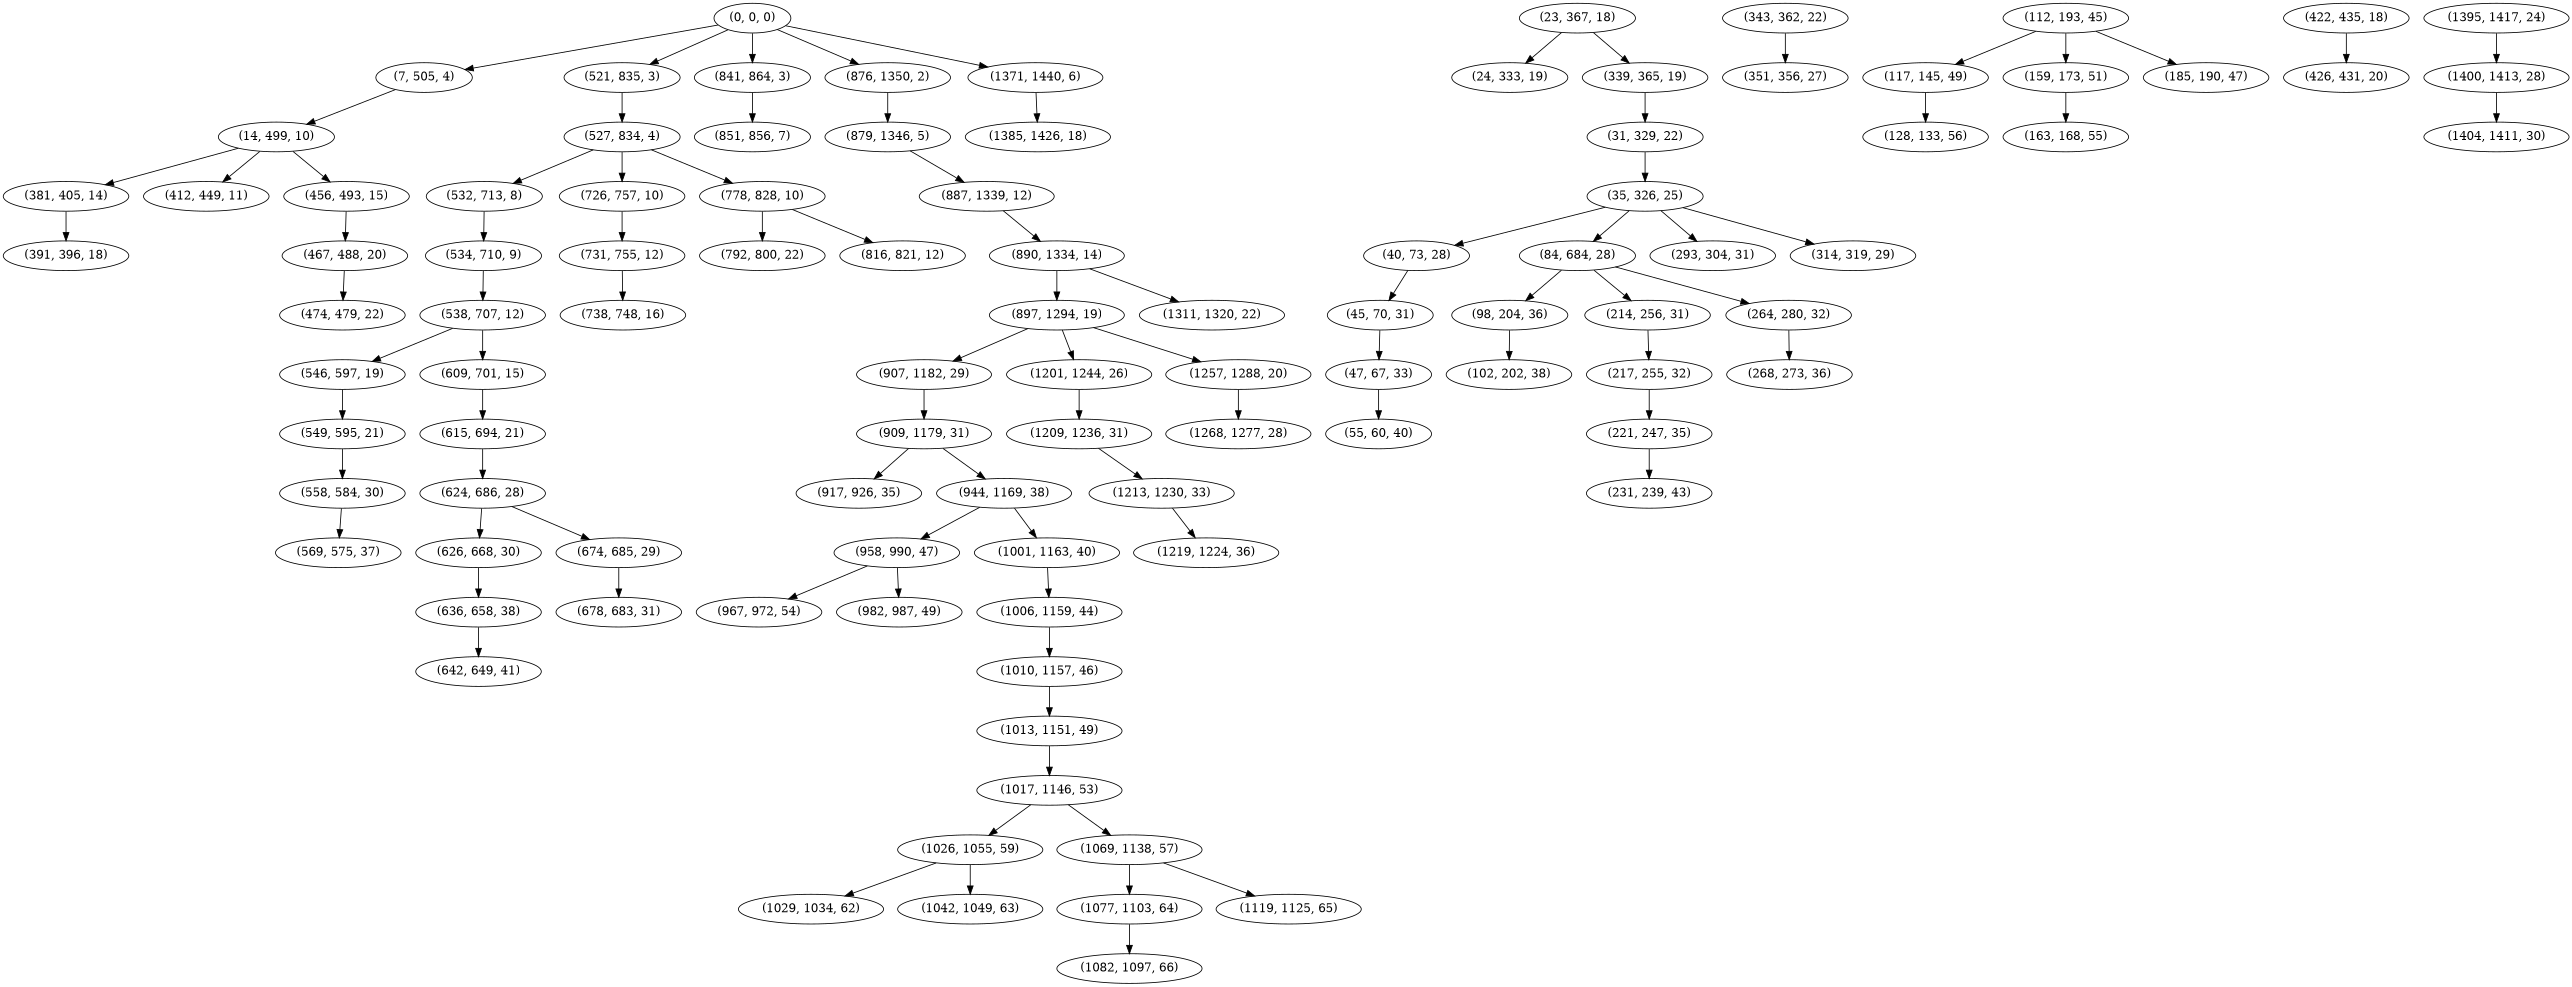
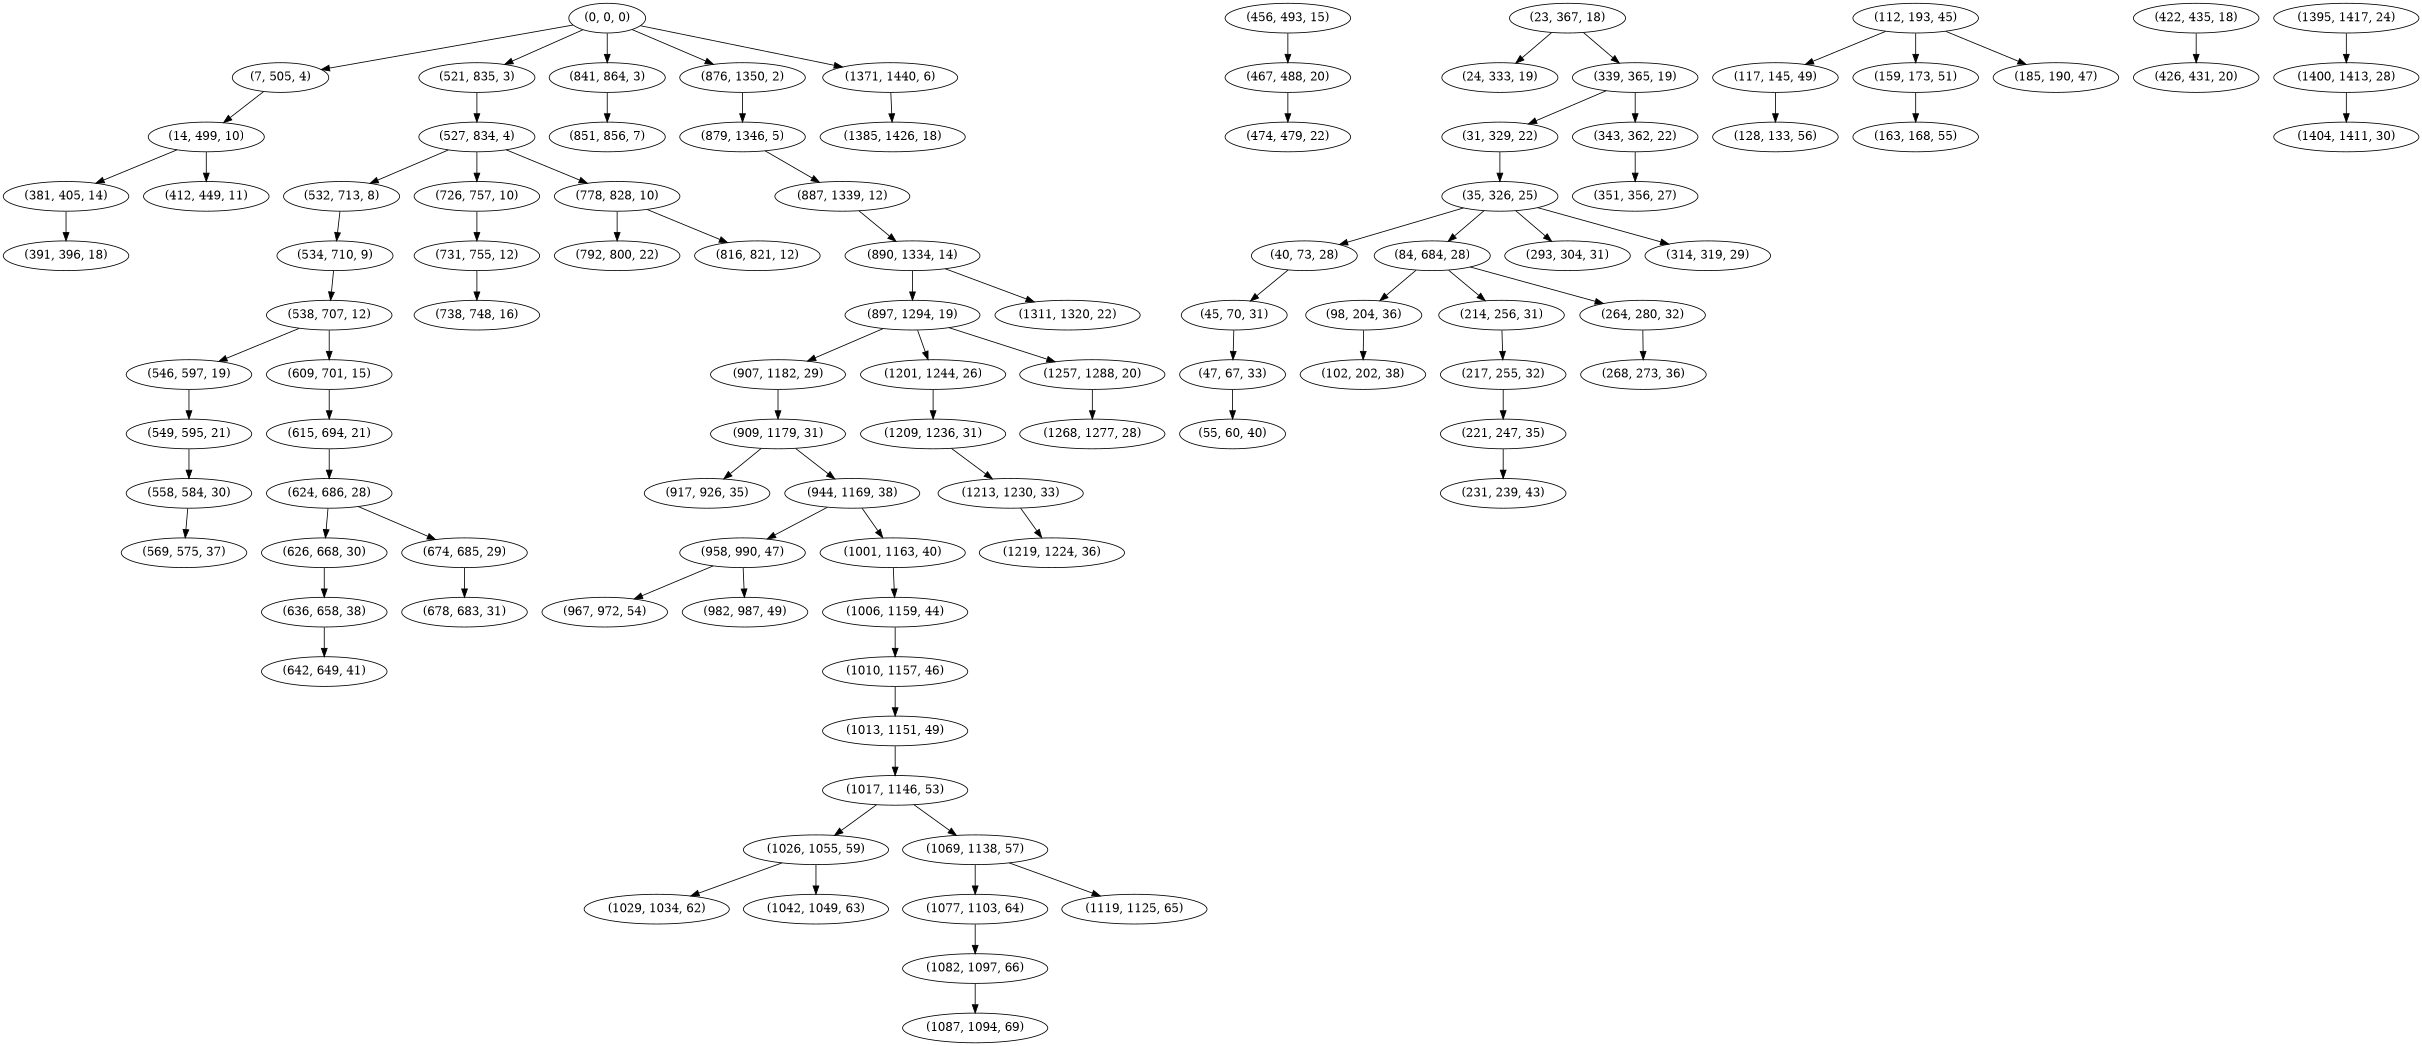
none -> (1635, 103)
(308, 164) -> none
none -> (975, 1028)
